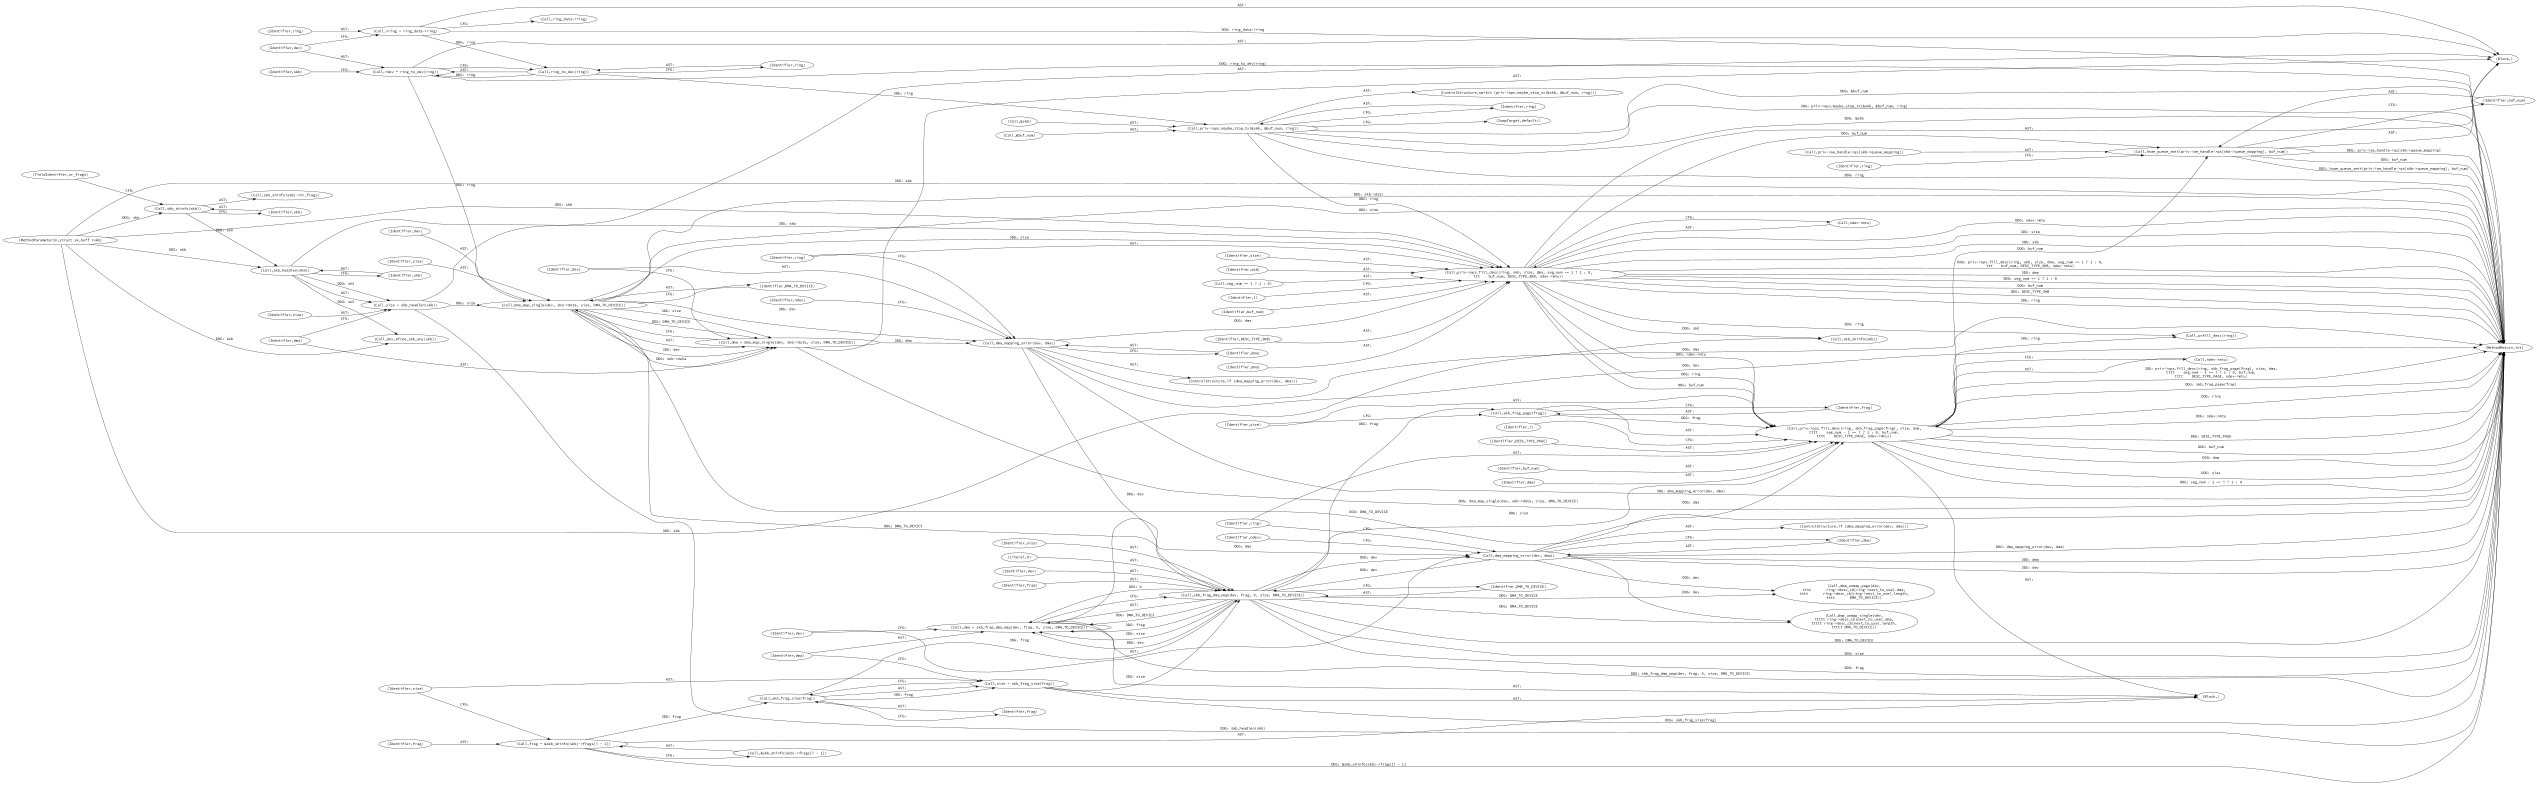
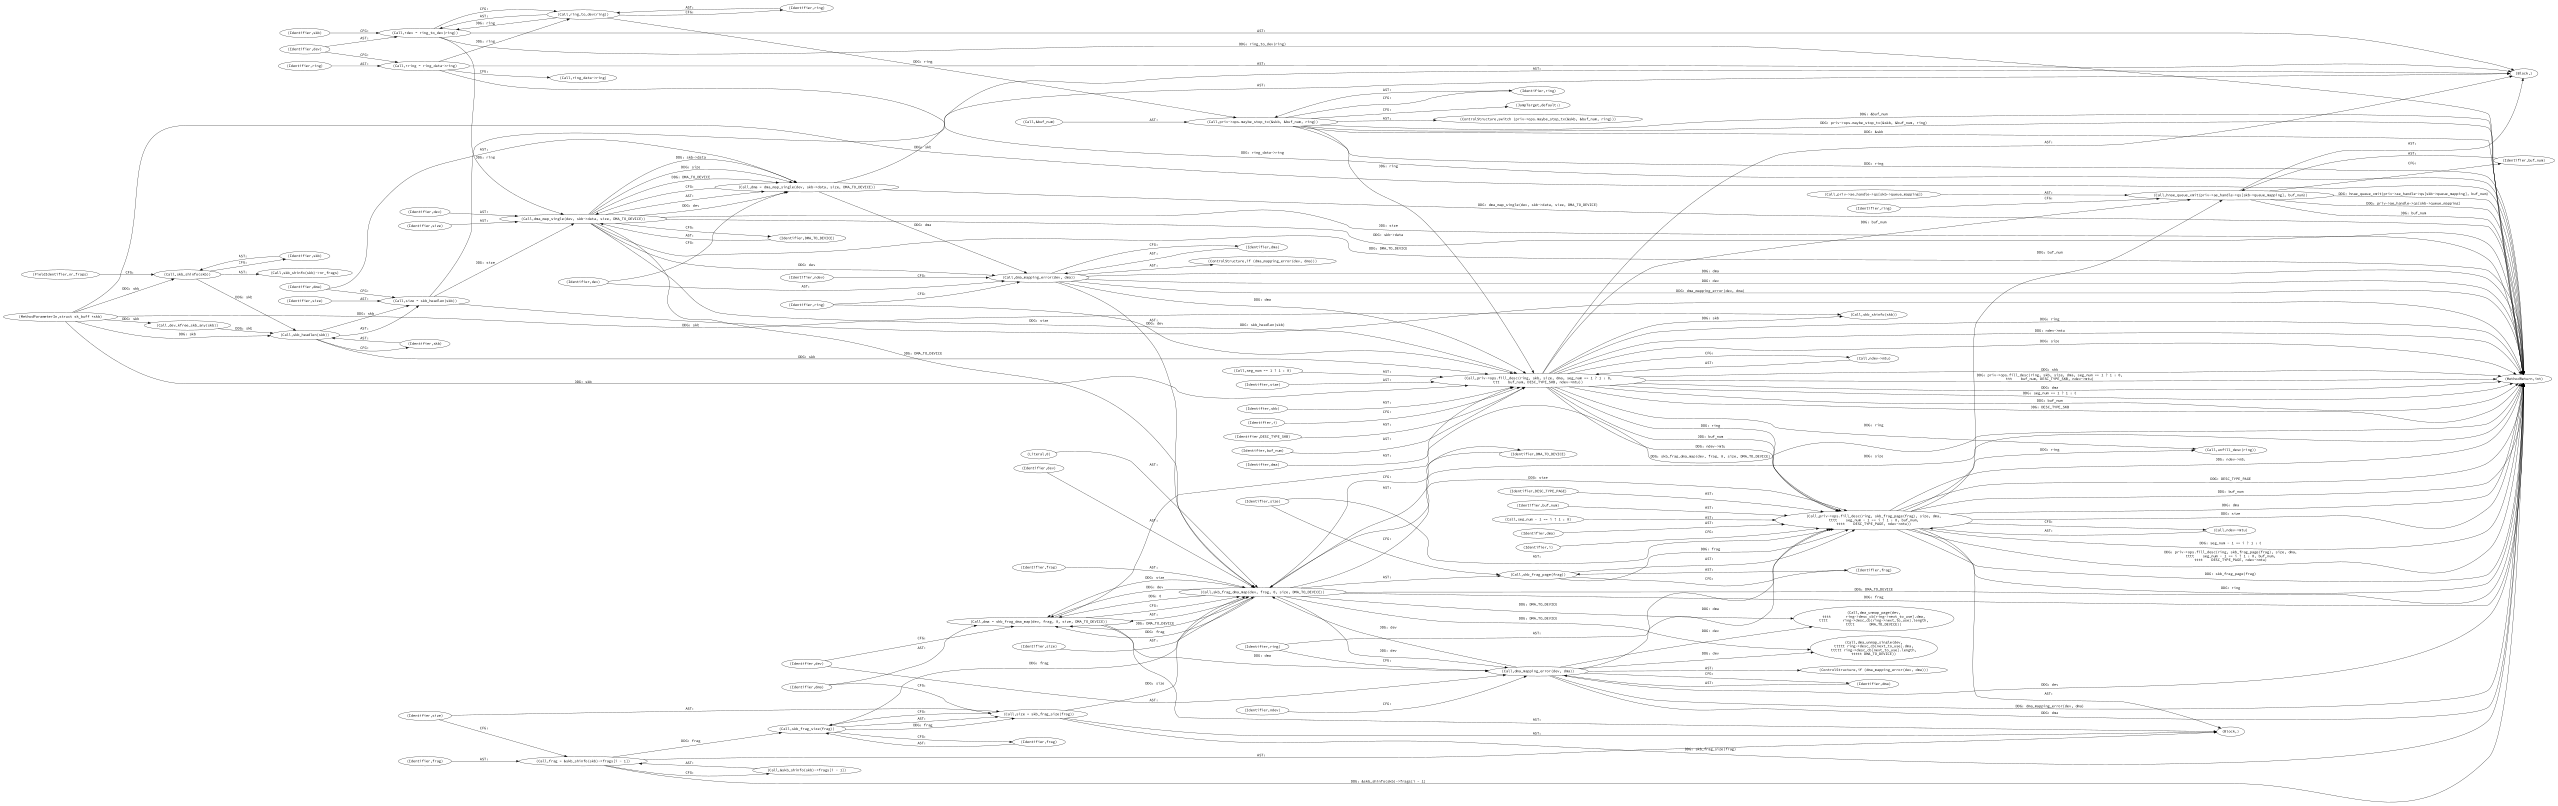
(1019, 122) -> none
(342, 306) -> (244, 331)
(1369, 424) -> (1388, 577)
none -> (1538, 519)
